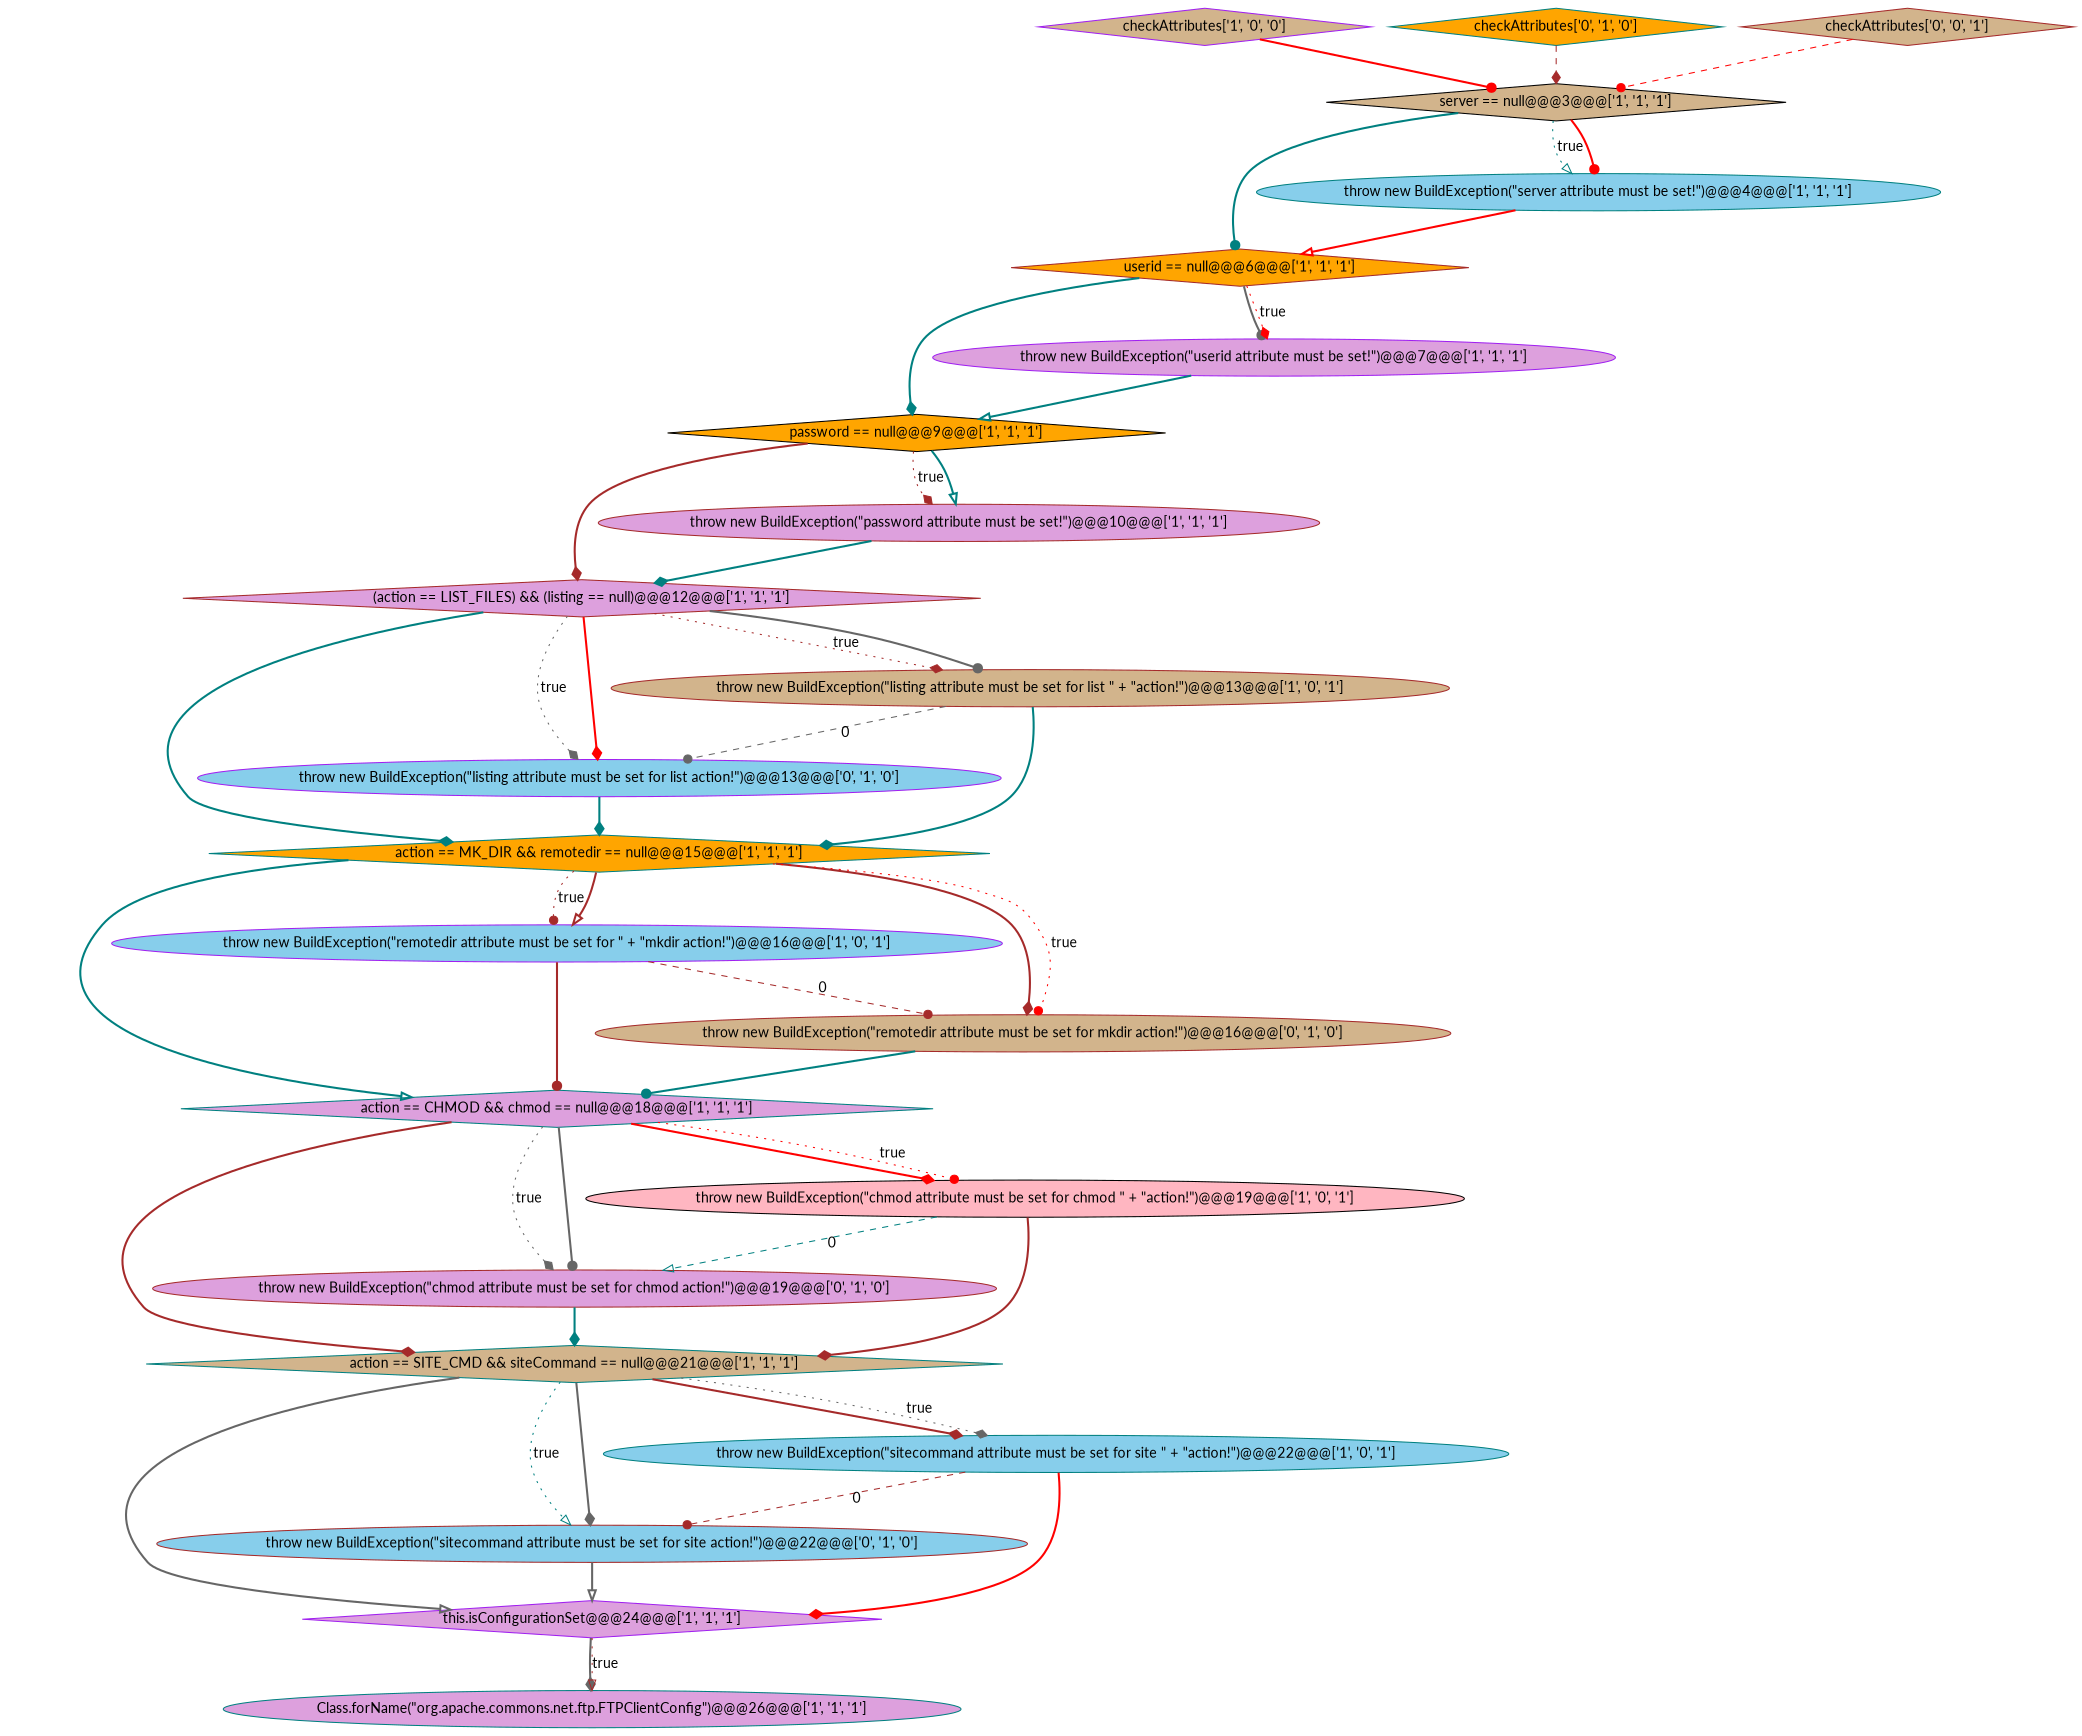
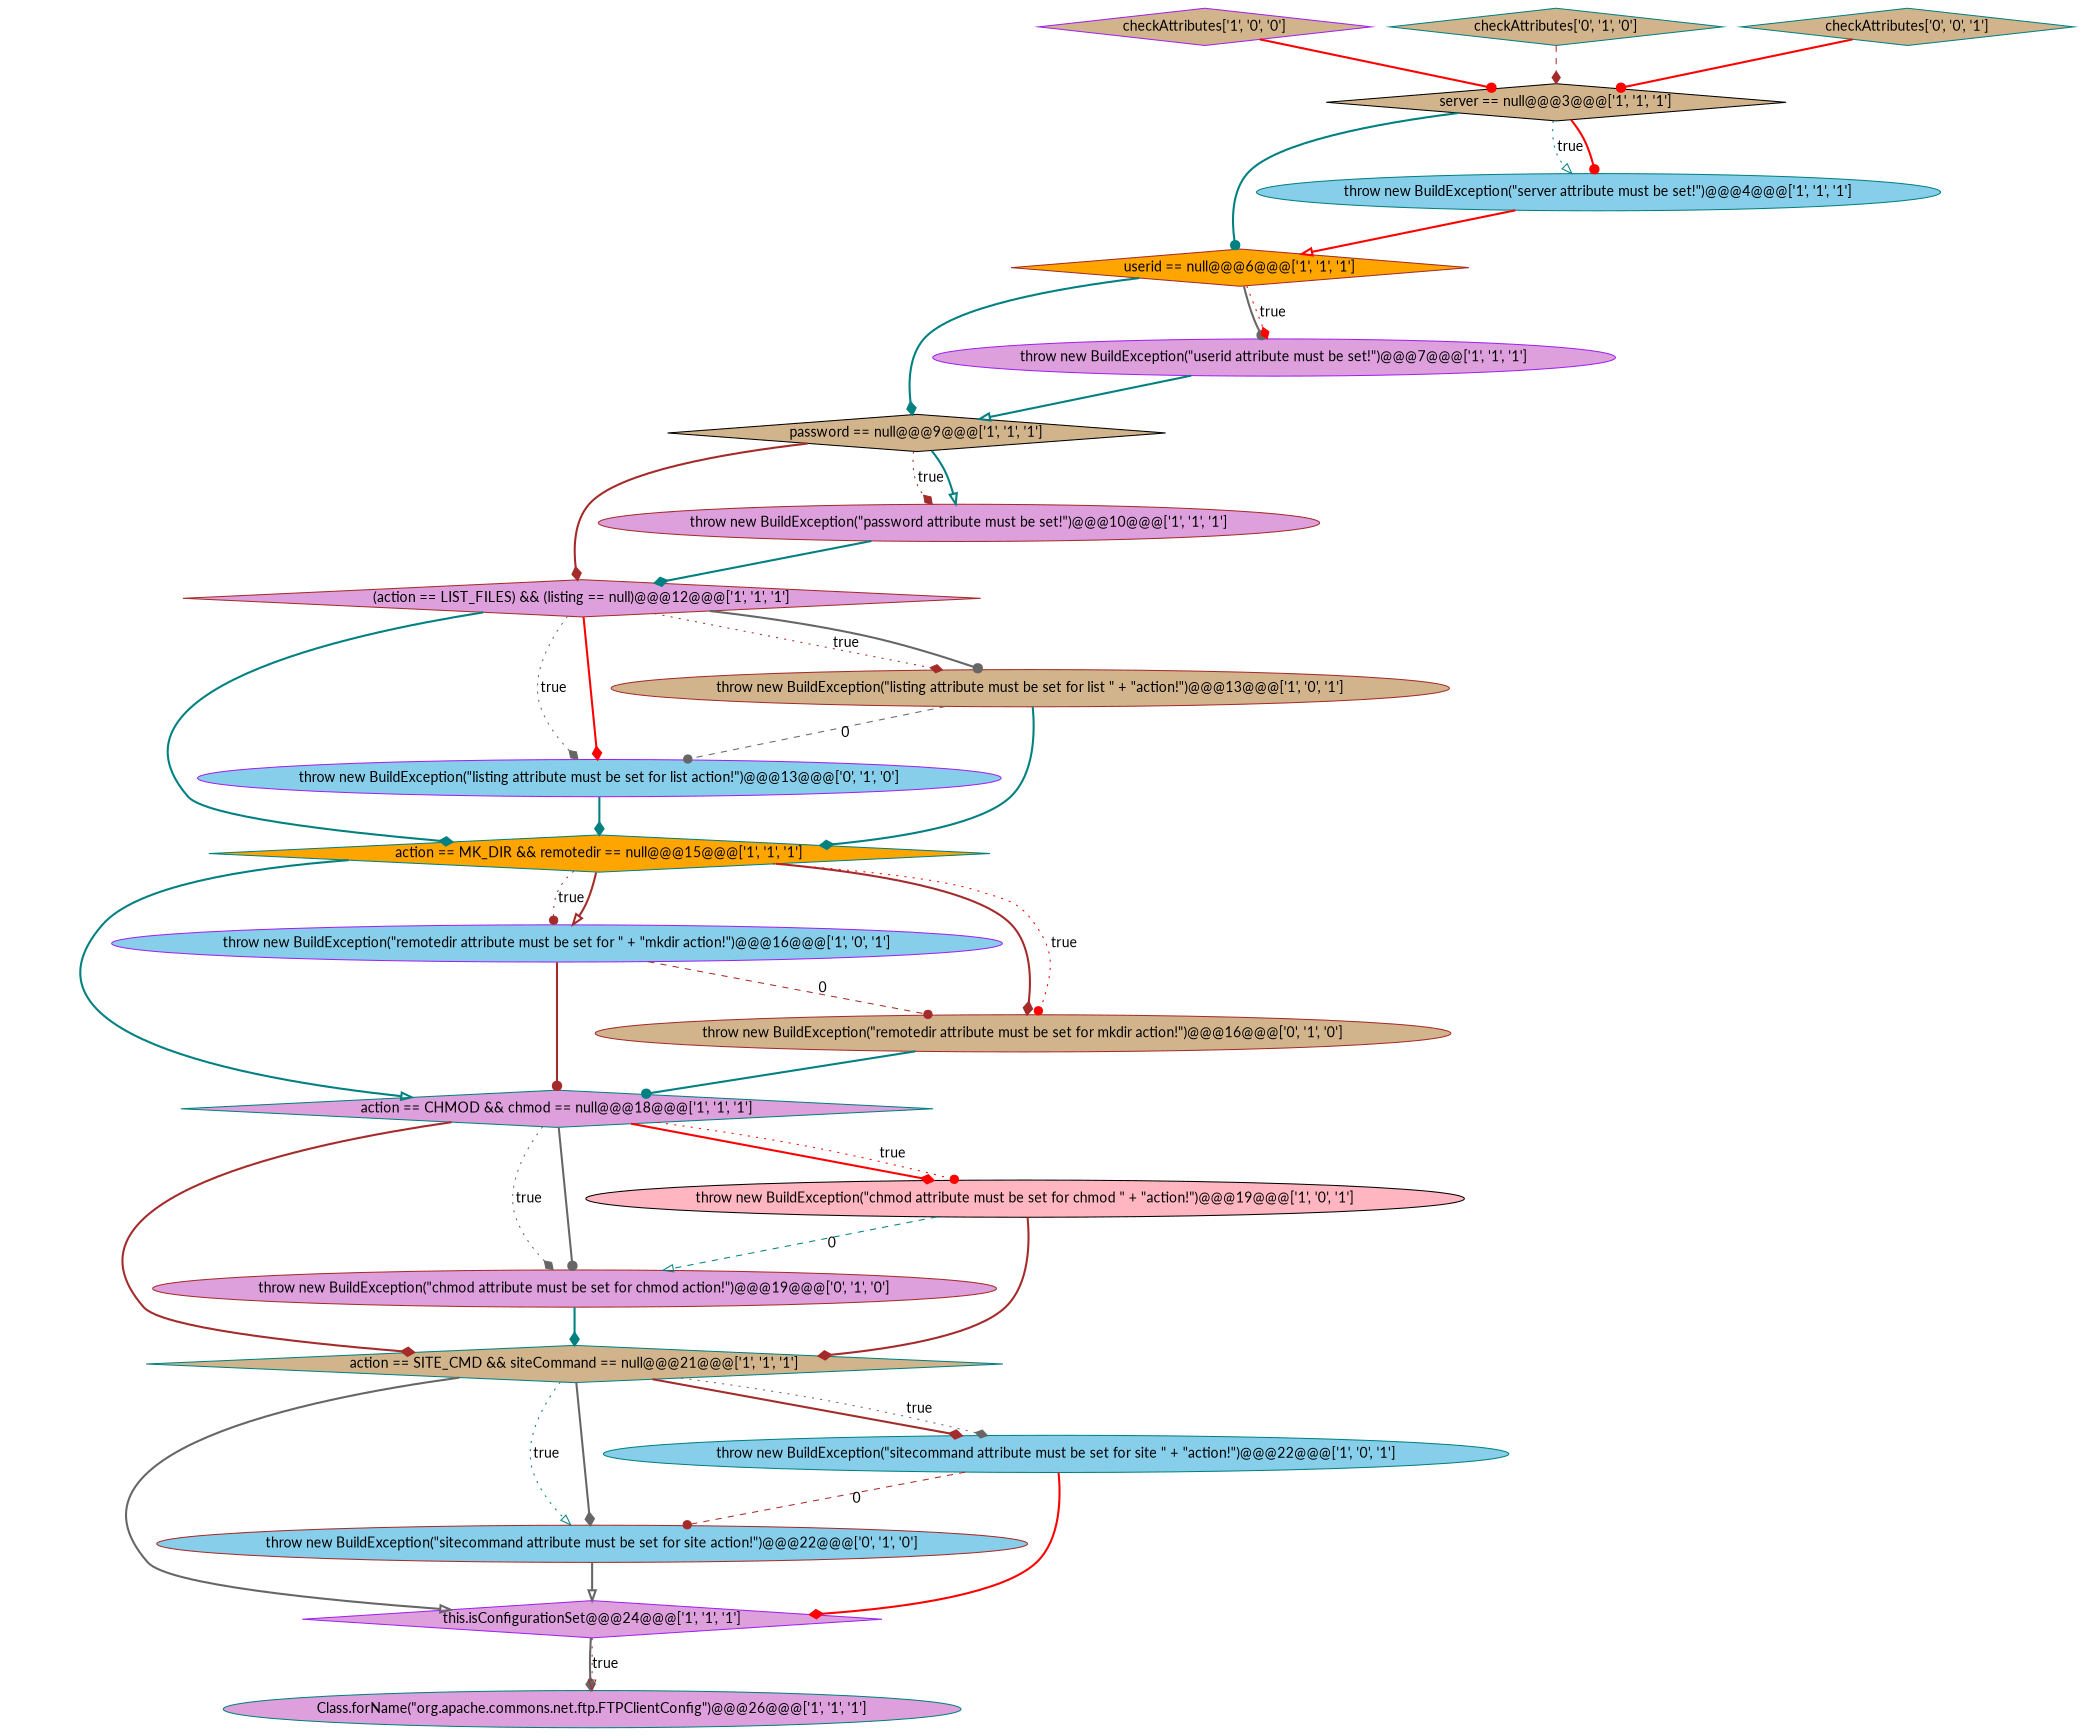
(1556, 27) -> (1556, 27)
(1908, 27) -> (1908, 27)
(1739, 63) -> (1739, 63)
(917, 433) -> (917, 433)
